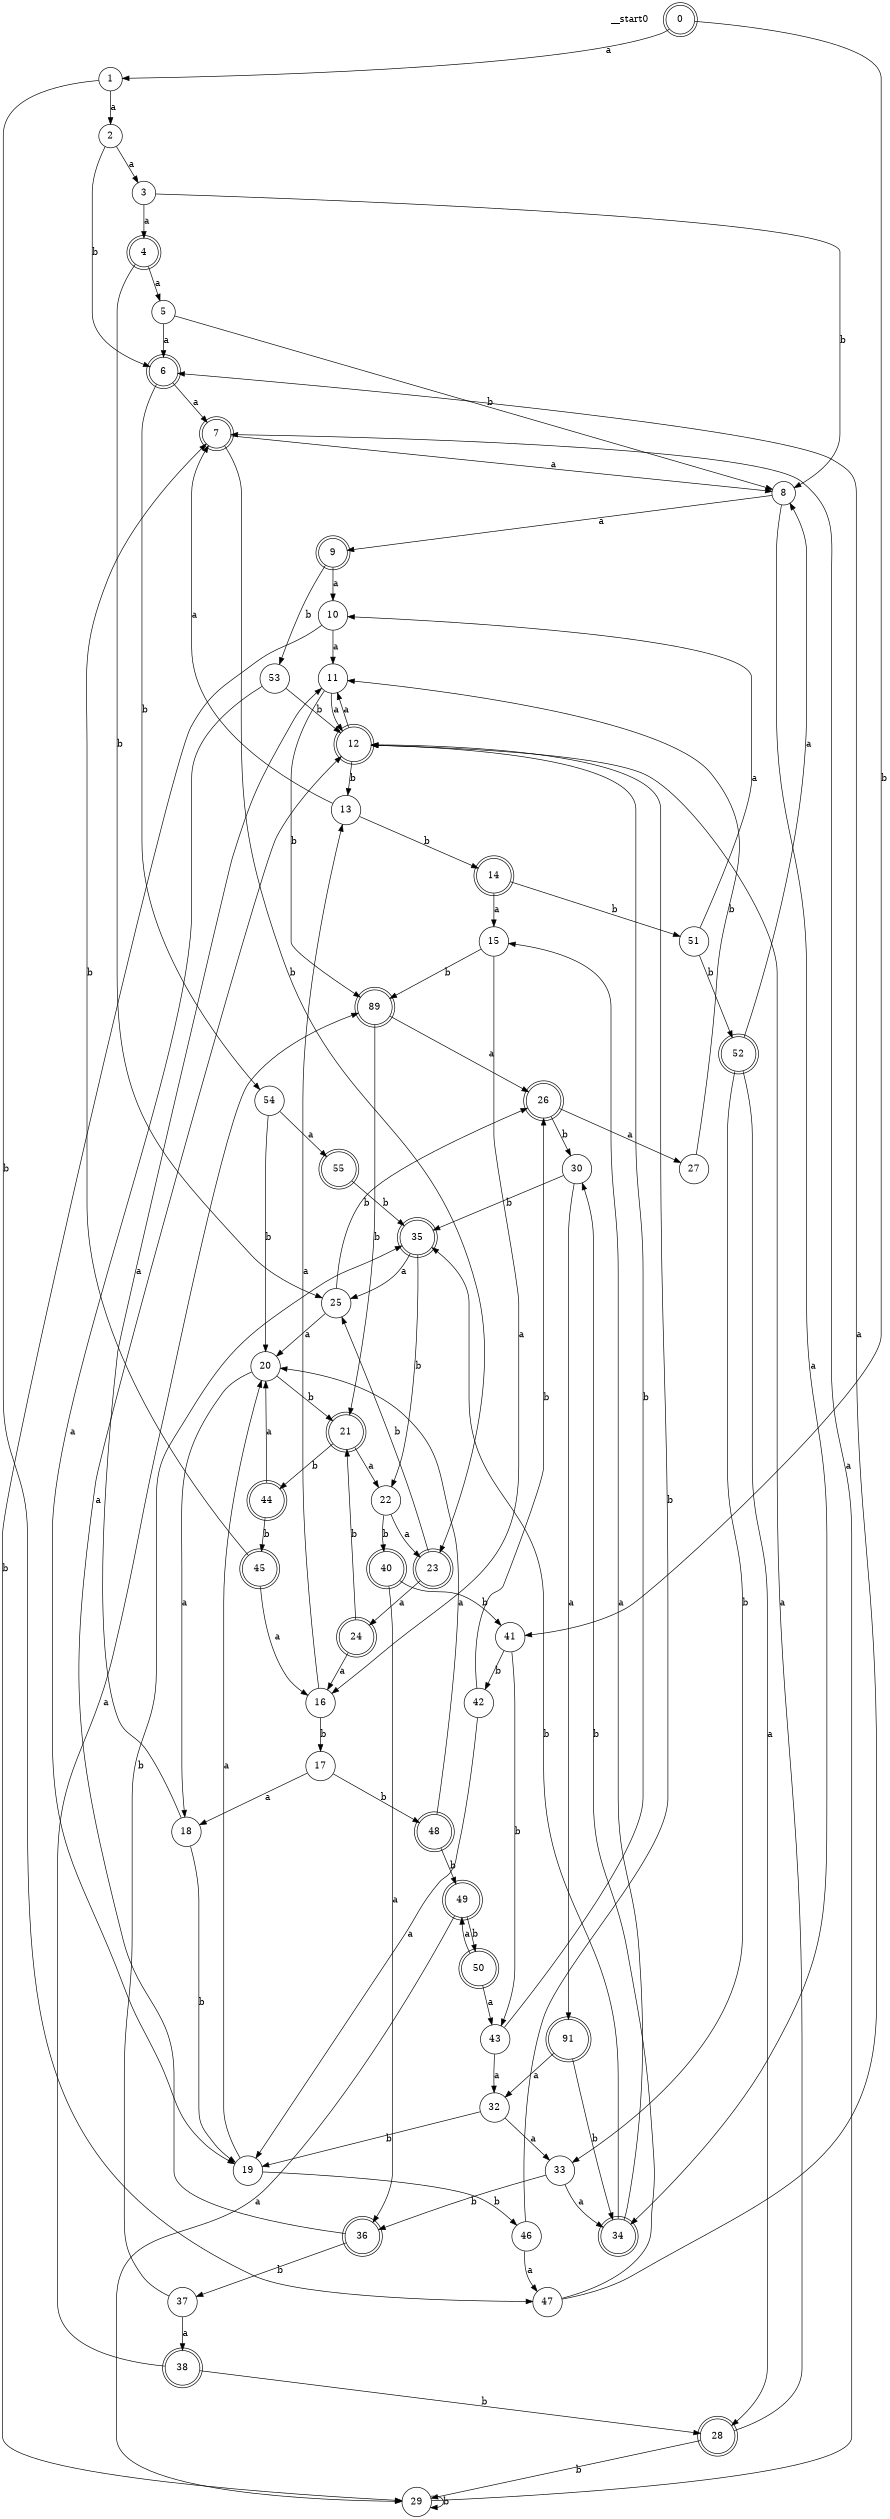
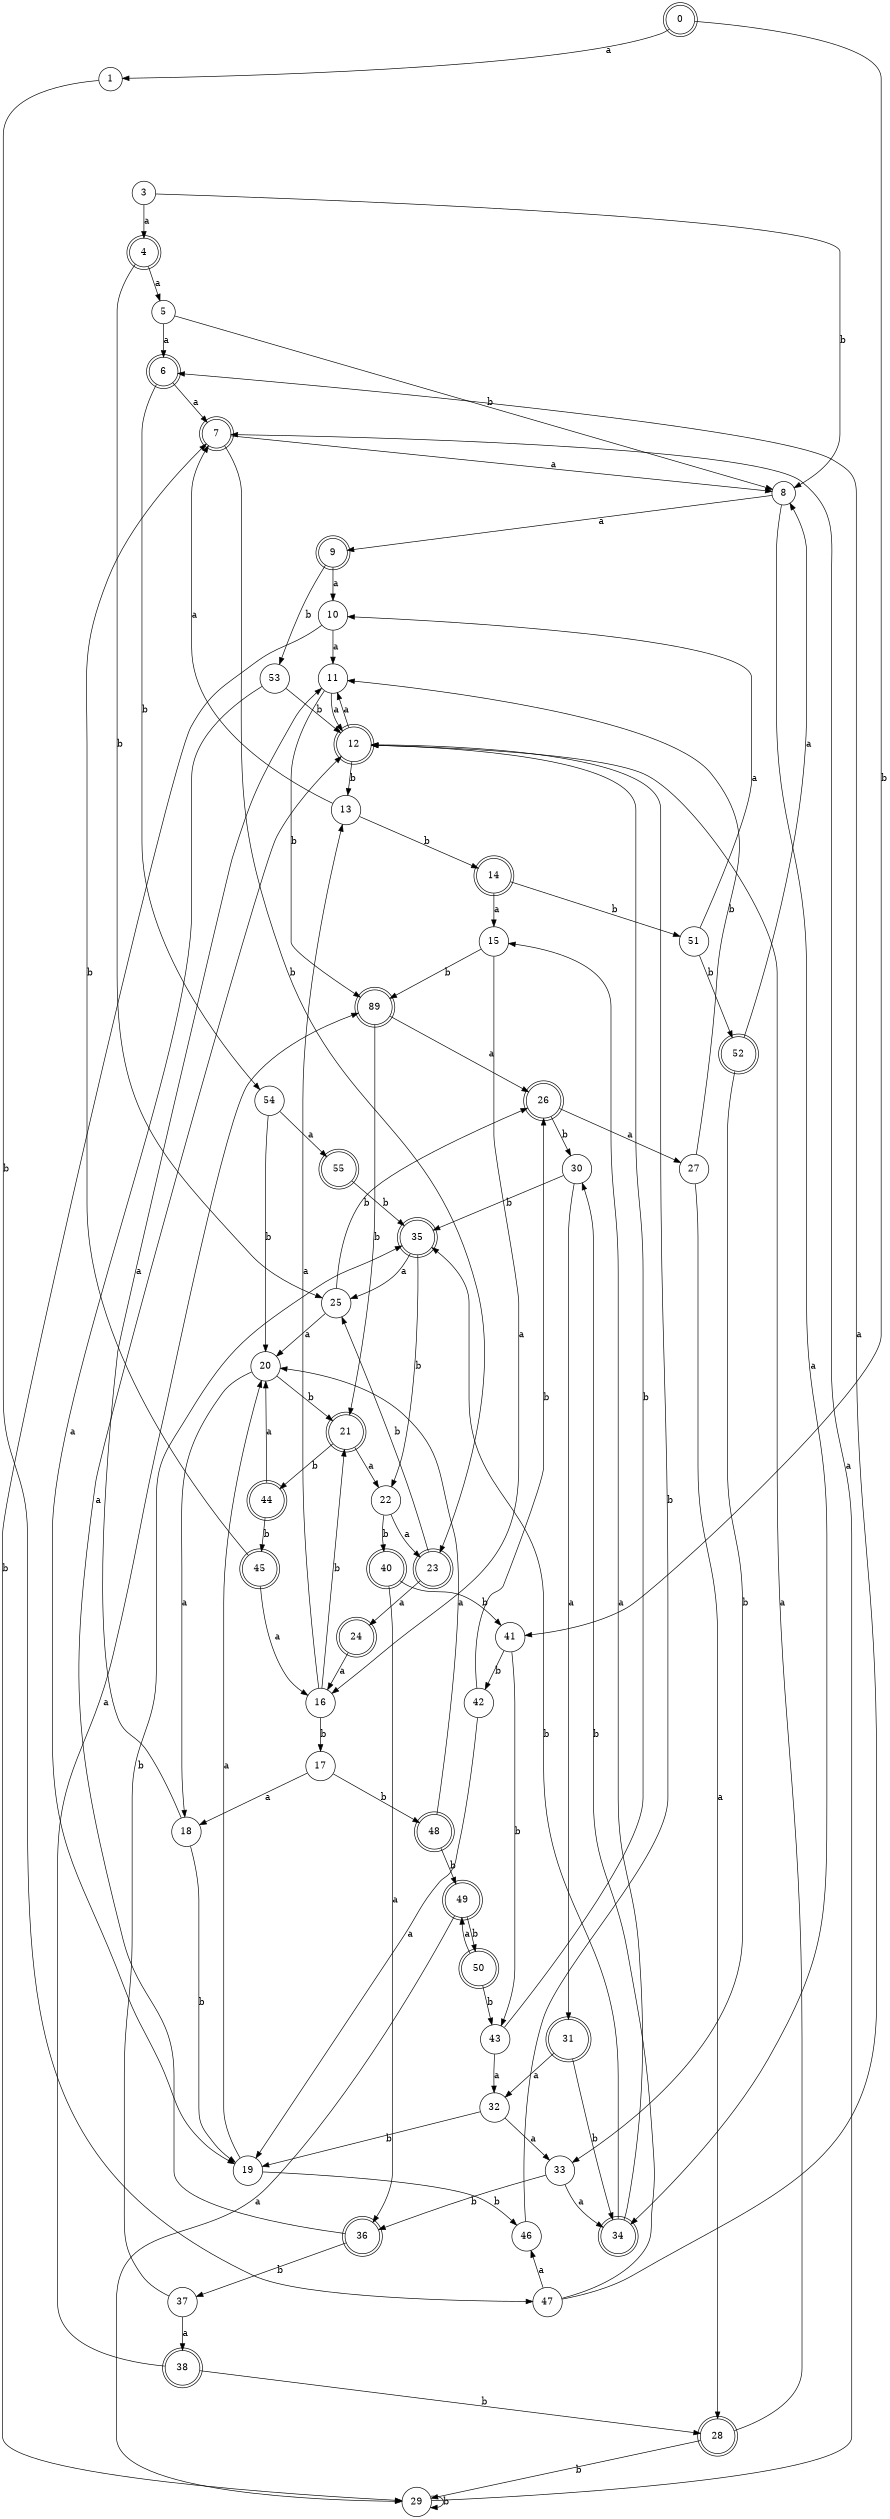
(630, 20) -> none
(111, 136) -> none
(351, 1538) -> (333, 1572)
(767, 1750) -> (718, 1797)
(491, 2003) -> (491, 2003)
(568, 2039) -> (568, 2039)
(526, 2270) -> (538, 2272)
